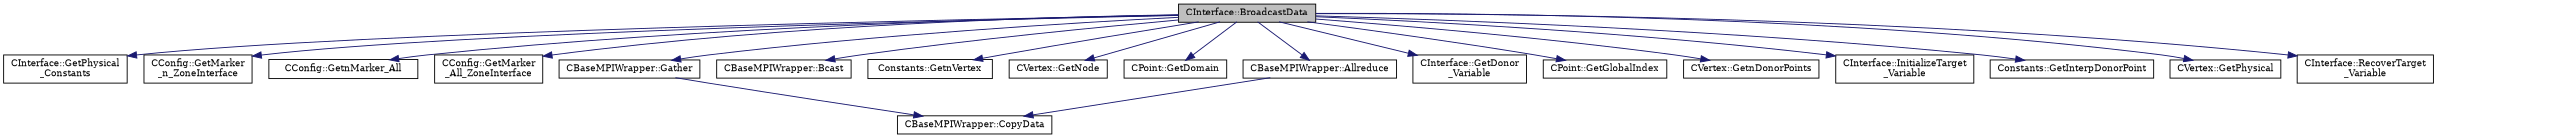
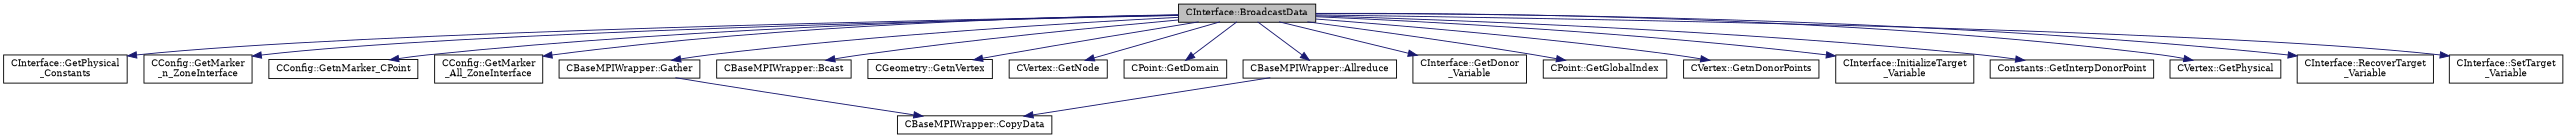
(343, 69) -> (343, 69)
(930, 69) -> (930, 69)
none -> (2506, 69)
